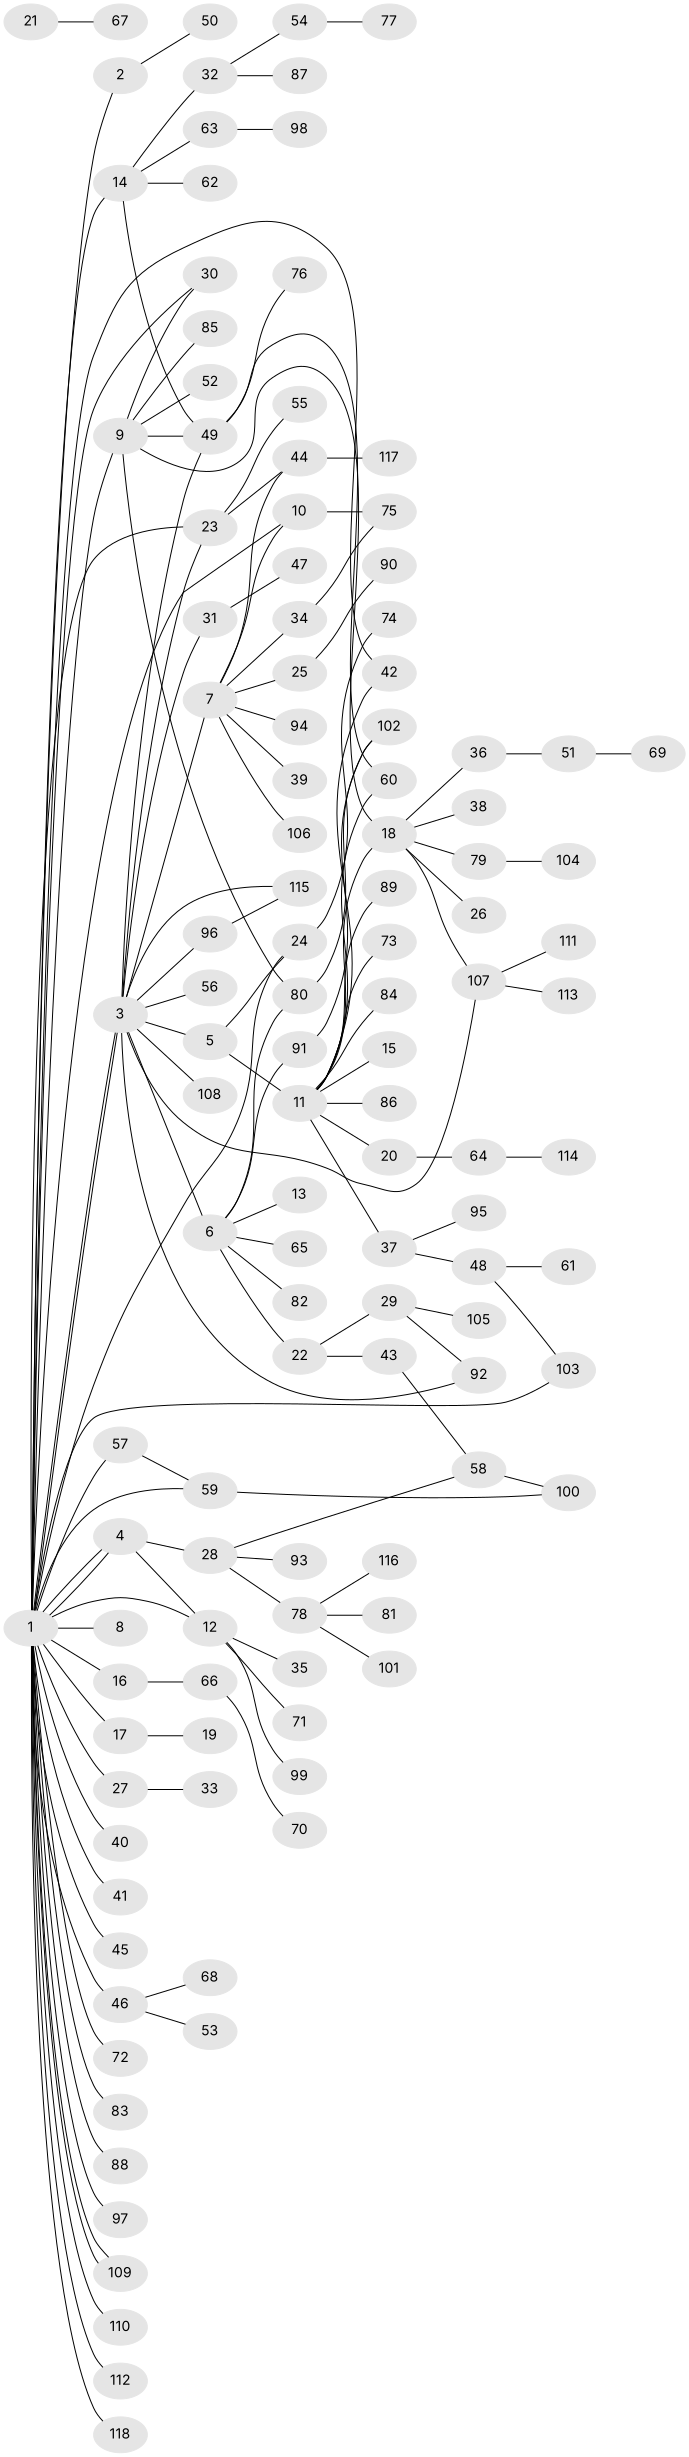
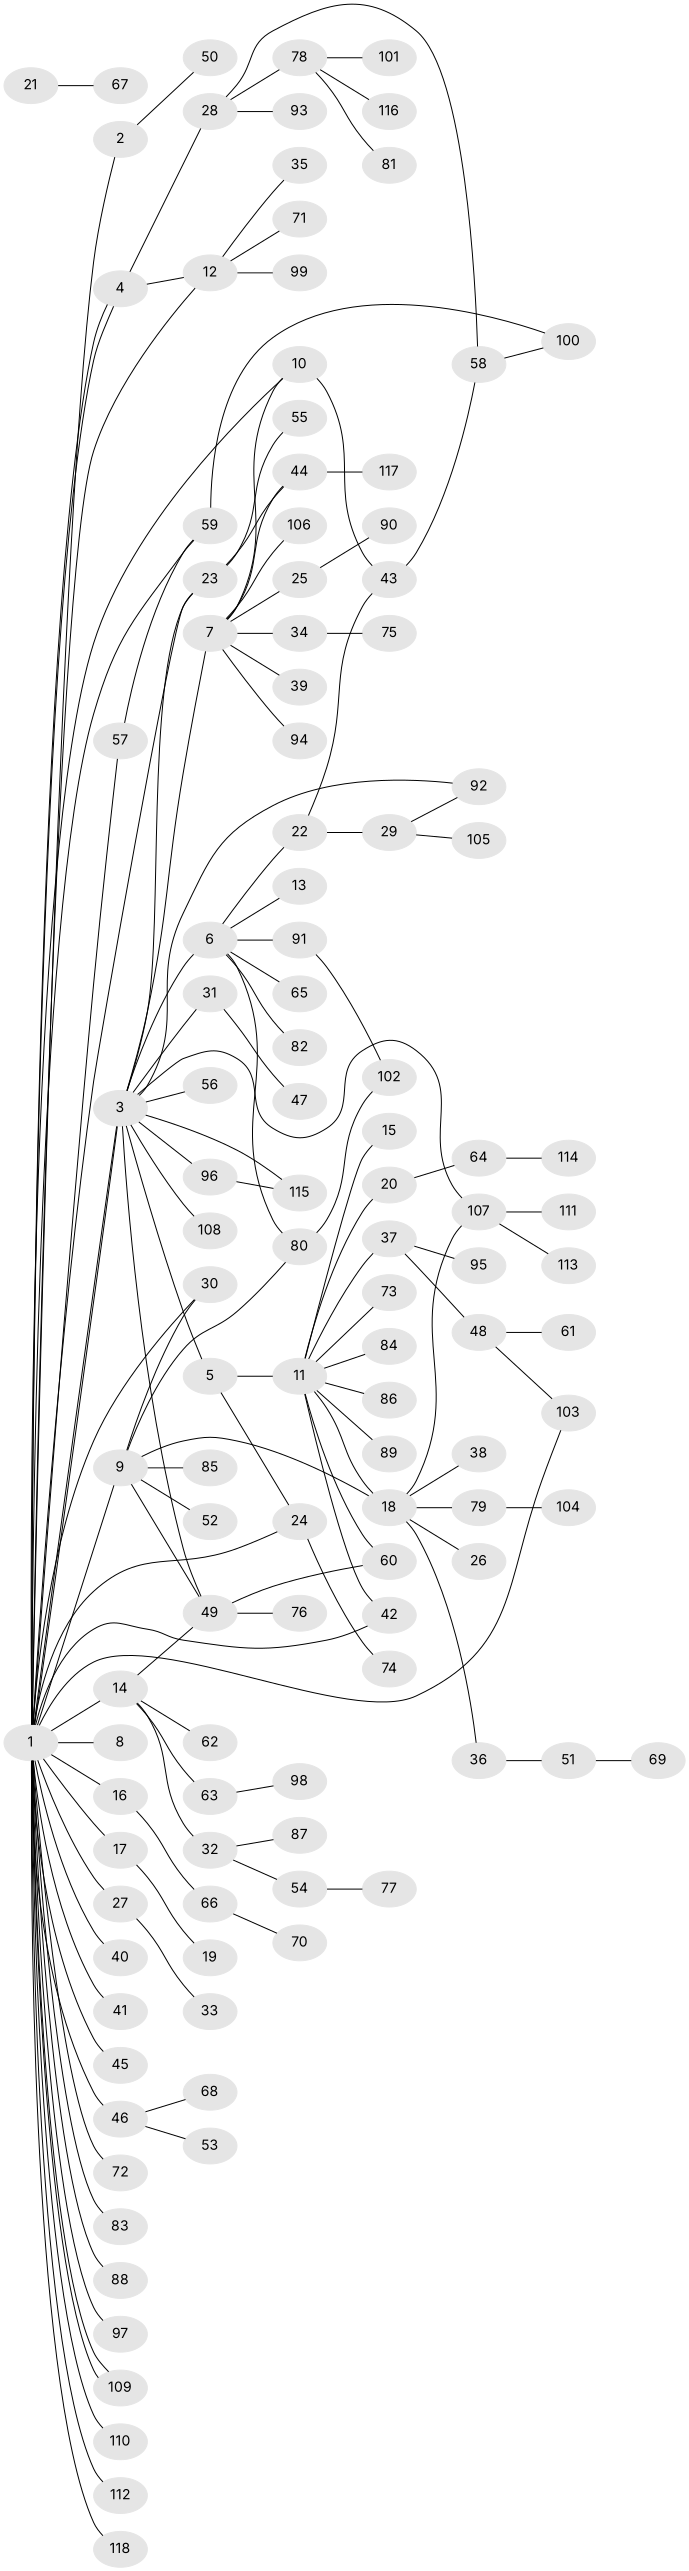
(345, 512) -> (344, 462)
